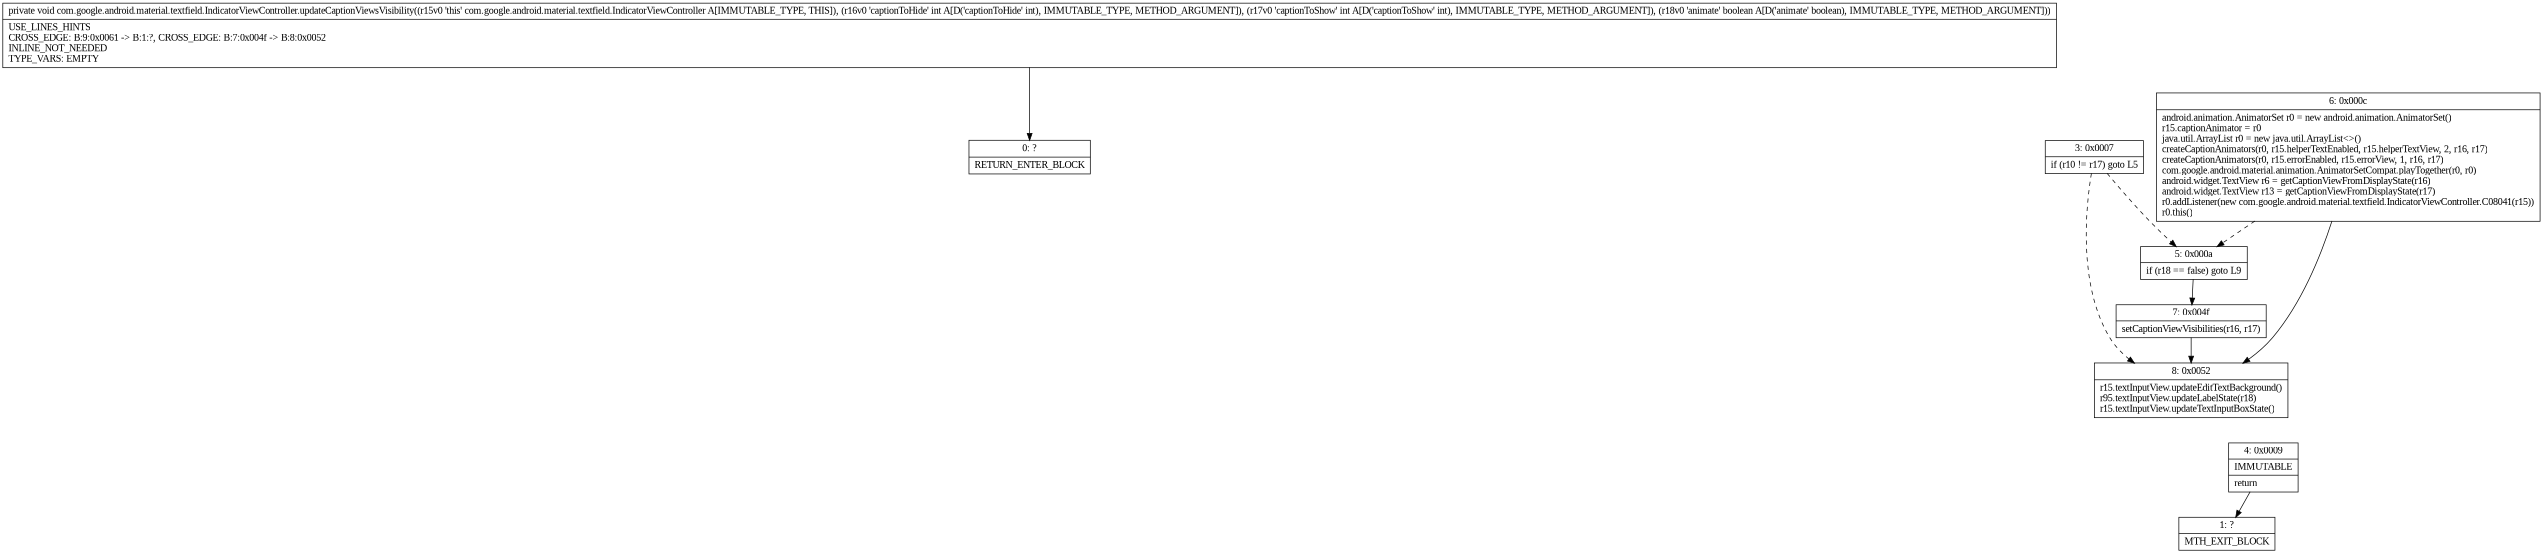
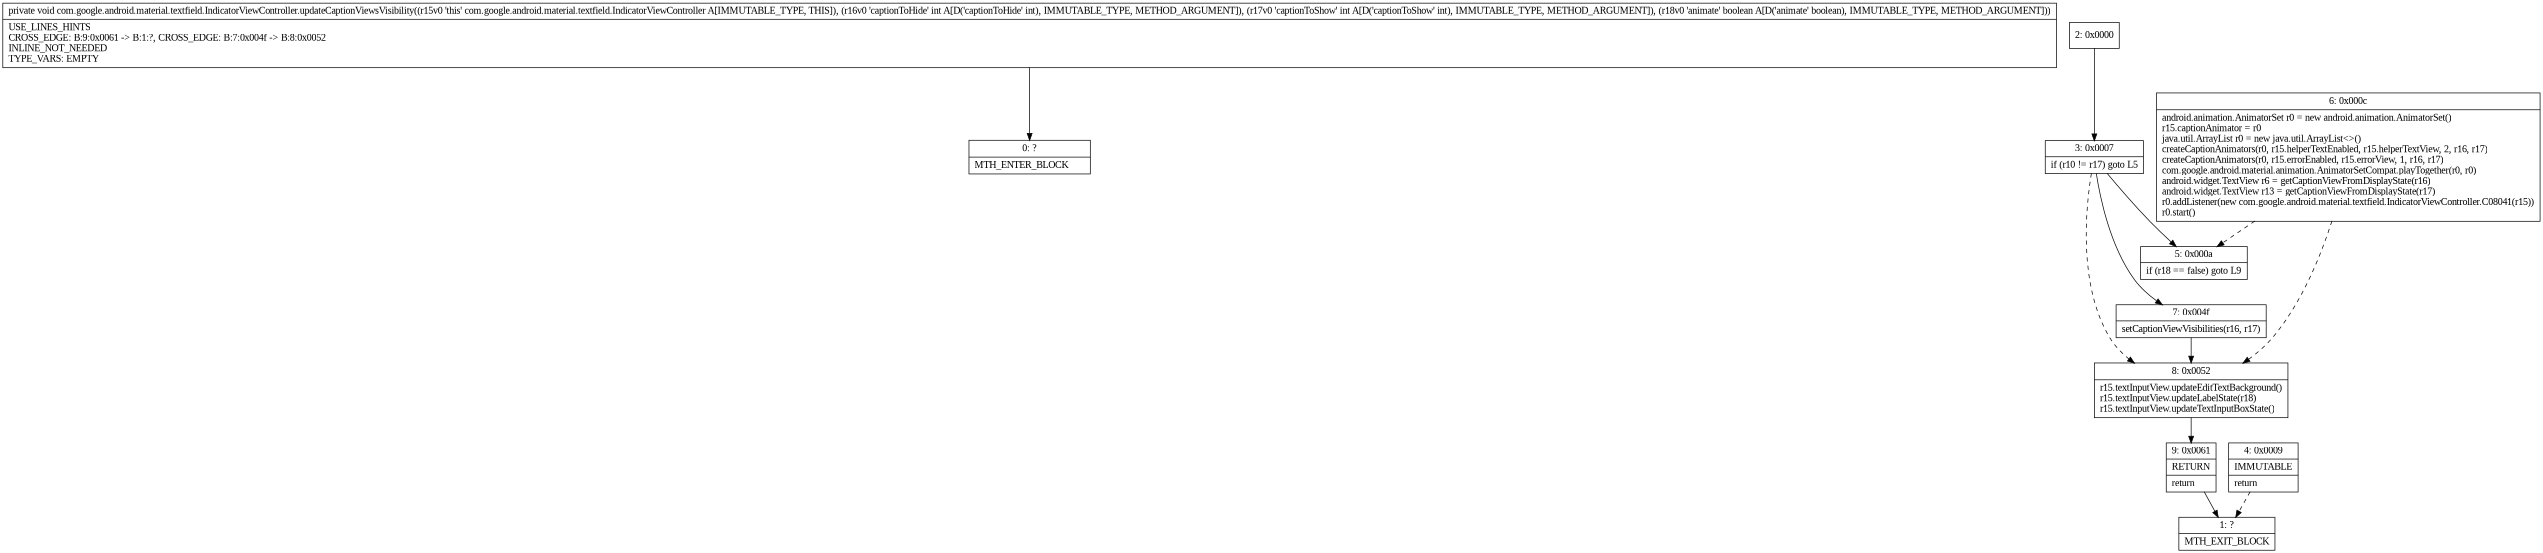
none -> (2094, 35)
(1030, 165) -> (1022, 165)
(2138, 209) -> (2138, 209)
(2177, 213) -> (2179, 213)
(2193, 289) -> (2115, 243)
(2300, 296) -> (2300, 296)
(2178, 398) -> (2178, 398)
none -> (2191, 467)
(2245, 501) -> (2245, 501)
